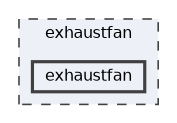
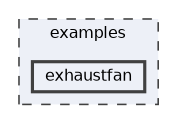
(89, 34) -> (89, 34)
